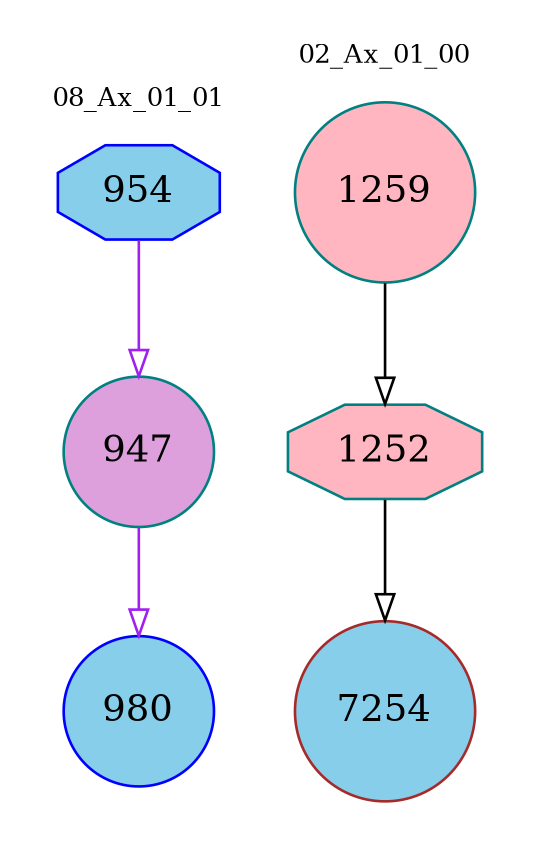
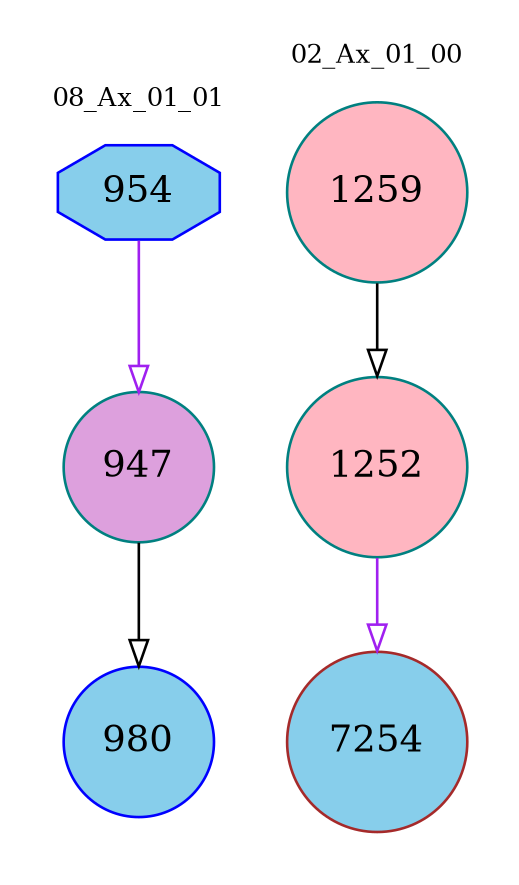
(385, 452) -> (377, 467)
(385, 547) -> (377, 591)
(139, 568) -> (139, 591)
